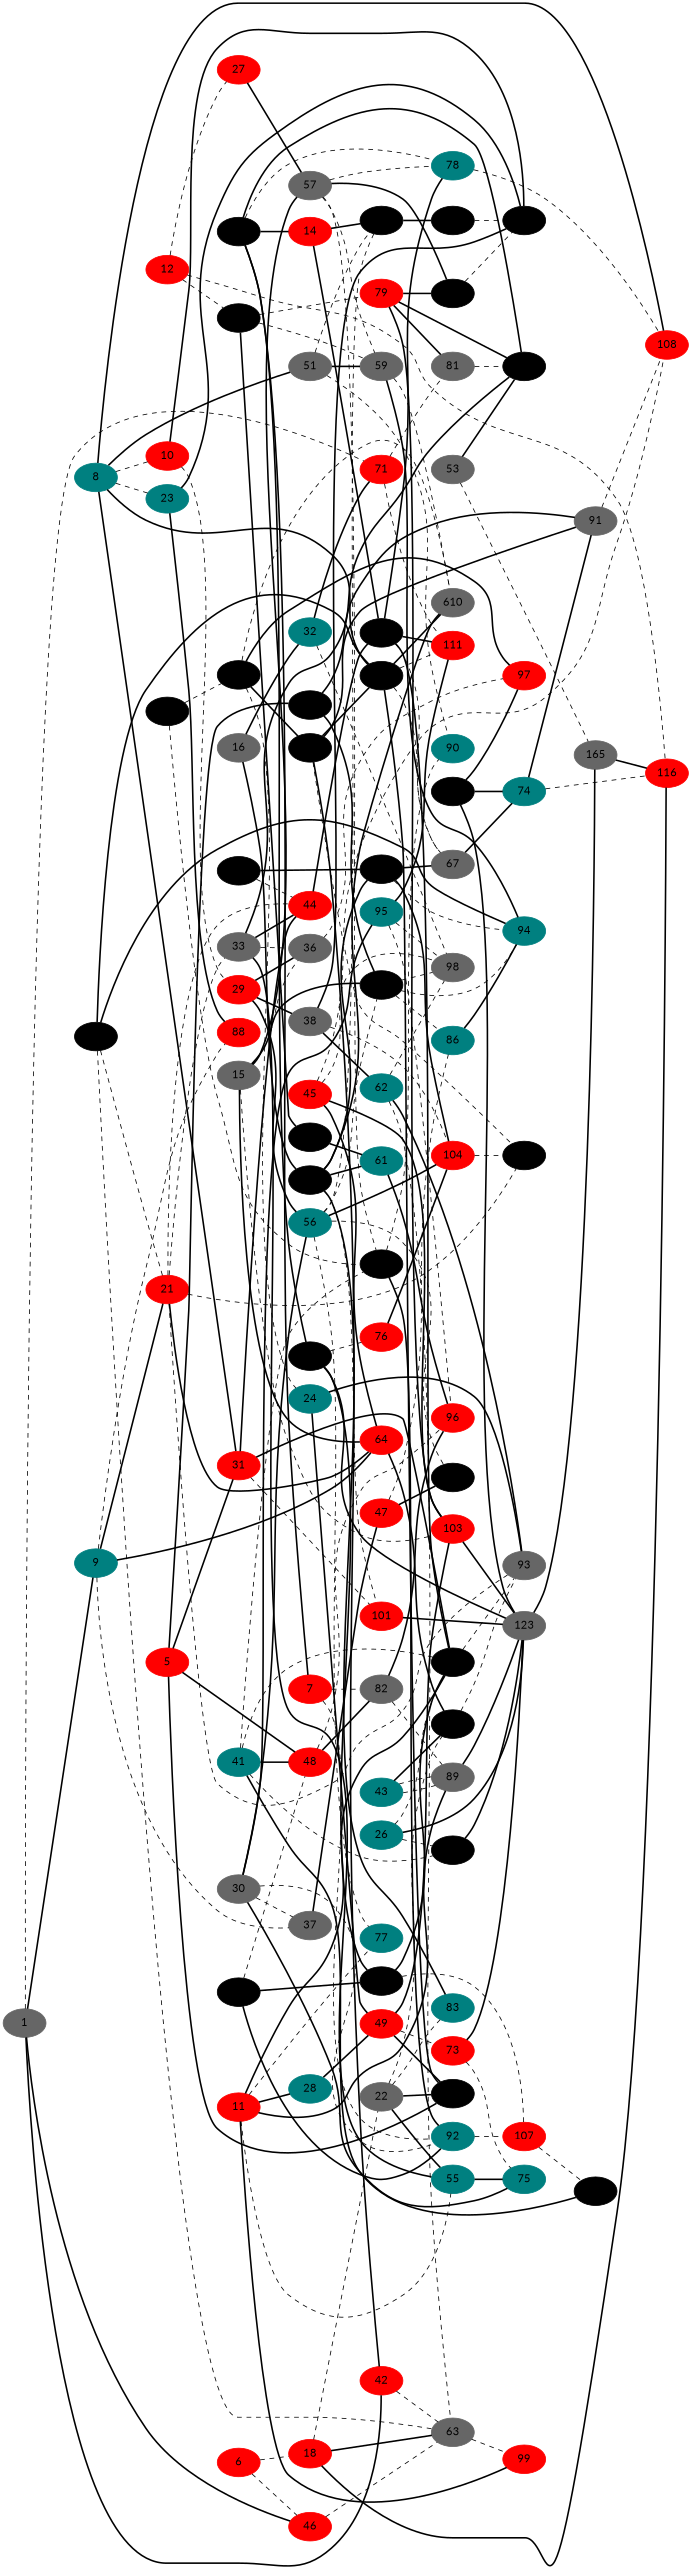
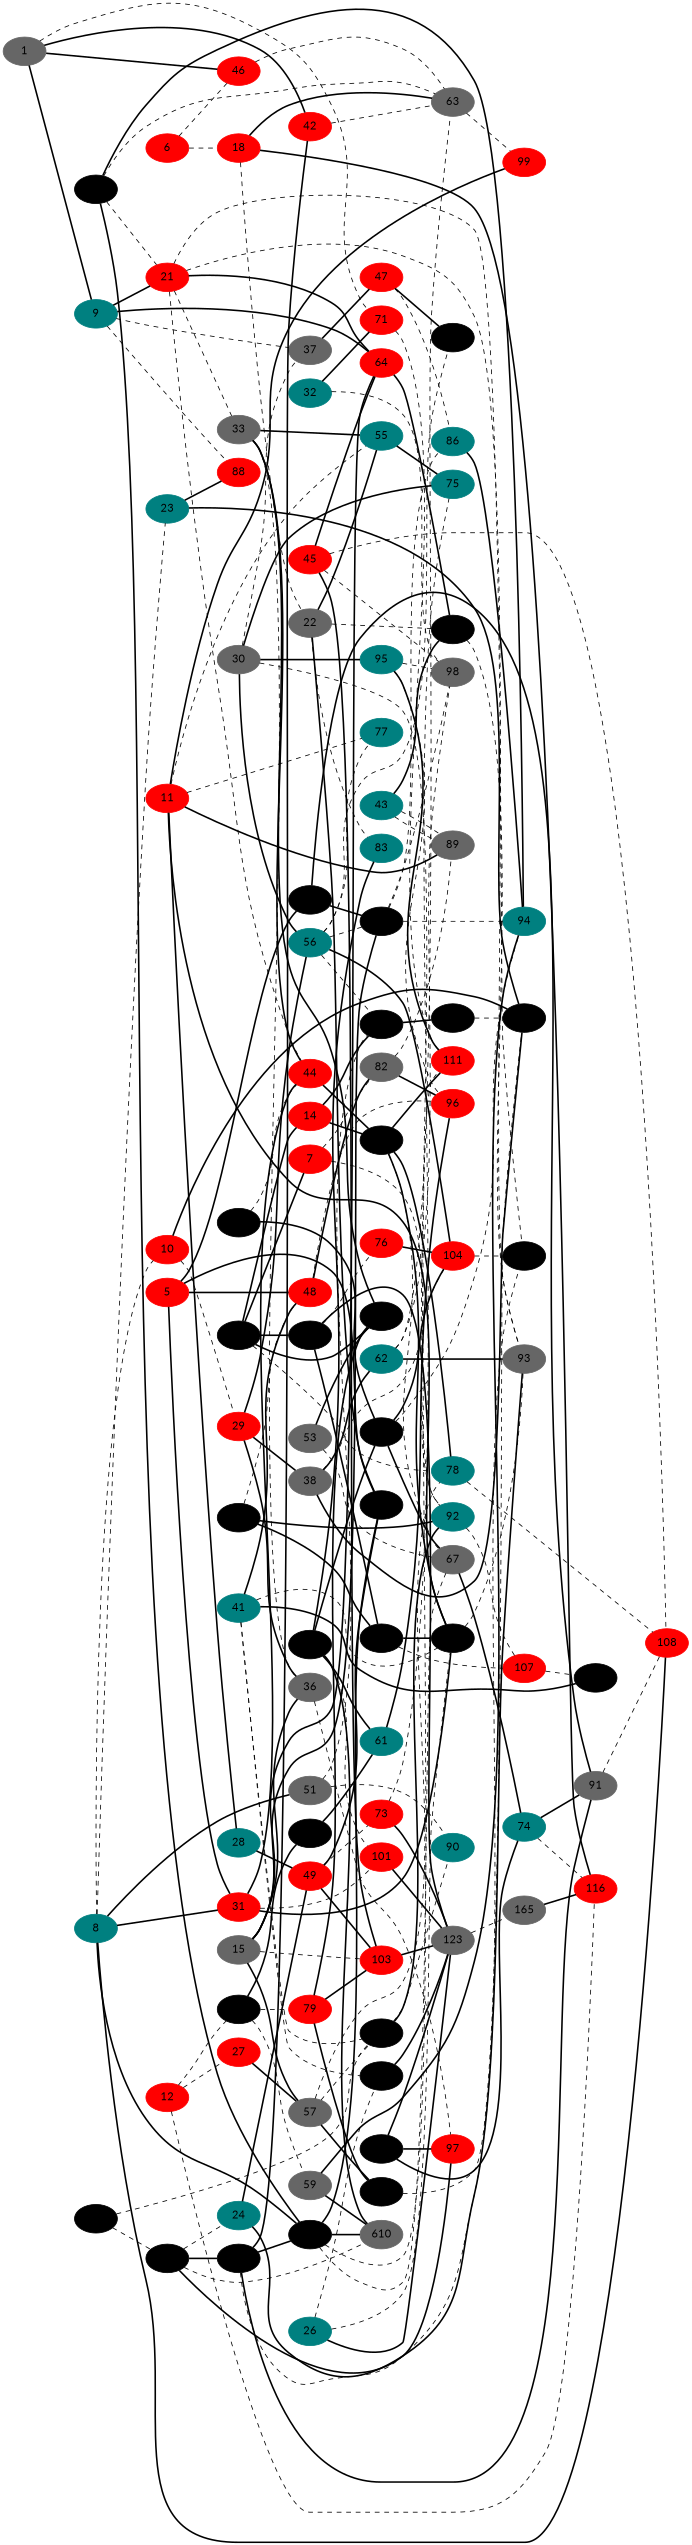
(351, 278) -> none
(346, 366) -> none
(453, 366) -> none
(428, 481) -> (347, 2211)
(525, 612) -> (381, 1541)
(239, 748) -> none
(275, 1012) -> (276, 1819)
(585, 1194) -> (489, 1925)
(494, 1704) -> none
